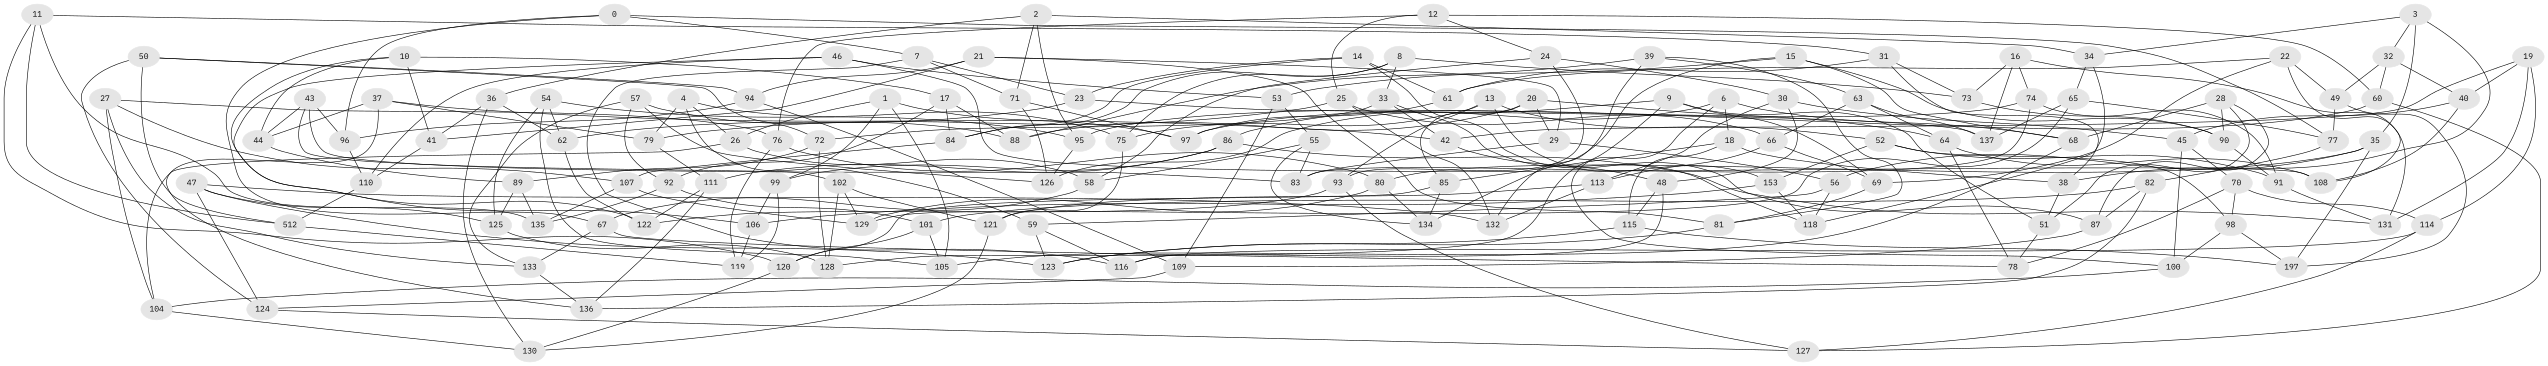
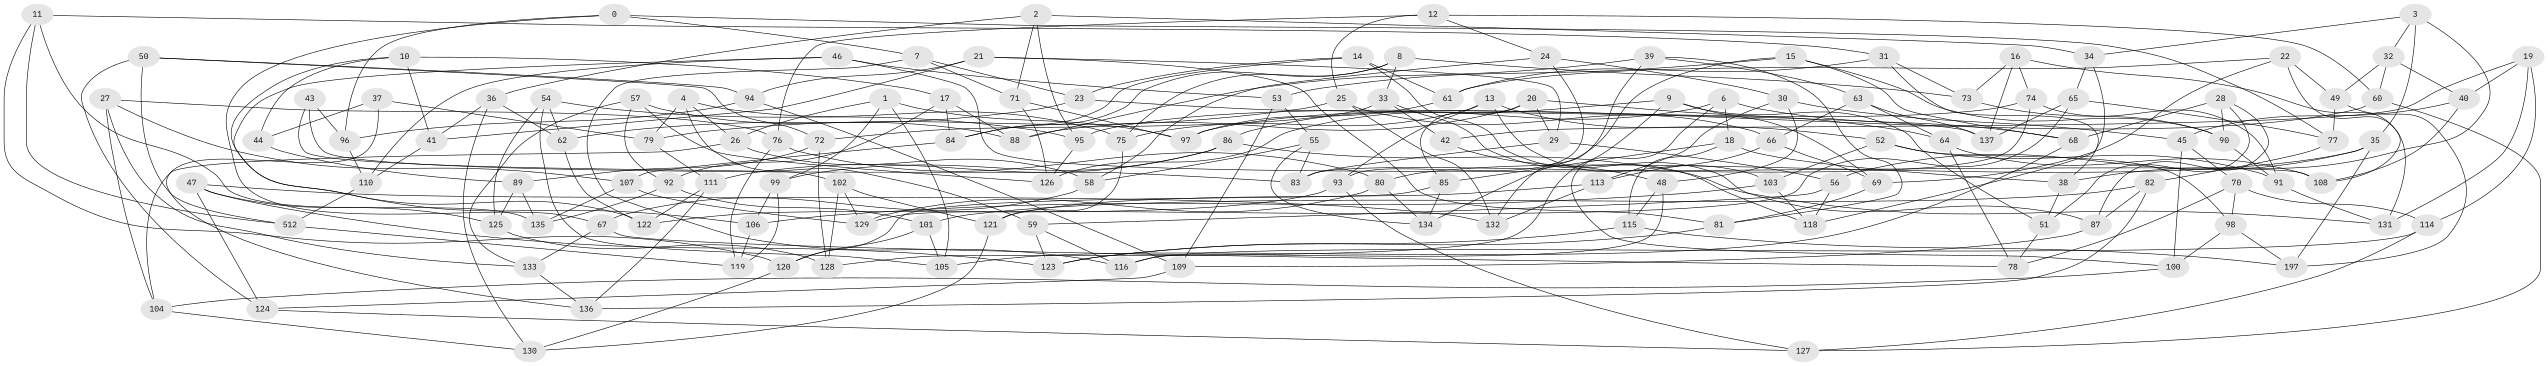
(284, 120) -> none
(911, 121) -> none
(1771, 183) -> (1771, 183)
